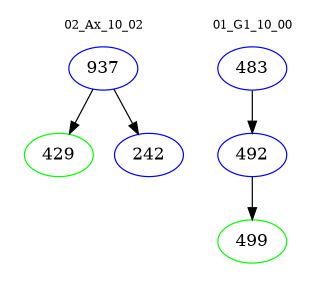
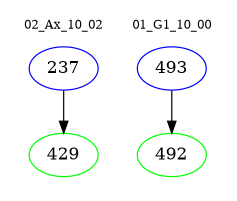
(103, 68) -> (64, 68)
(252, 68) -> (172, 68)
(149, 155) -> none
(252, 155) -> (172, 155)
(252, 241) -> none
